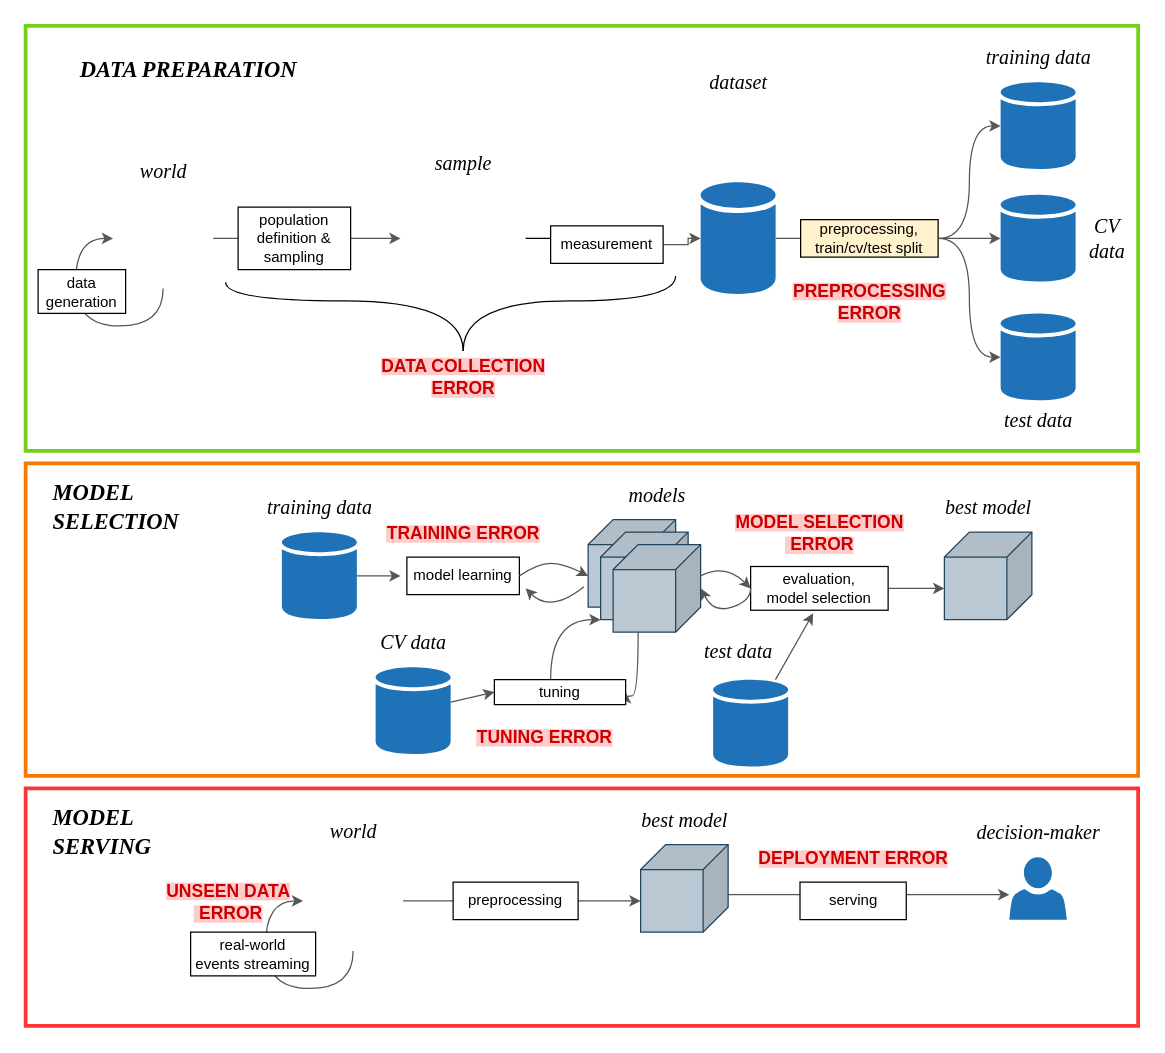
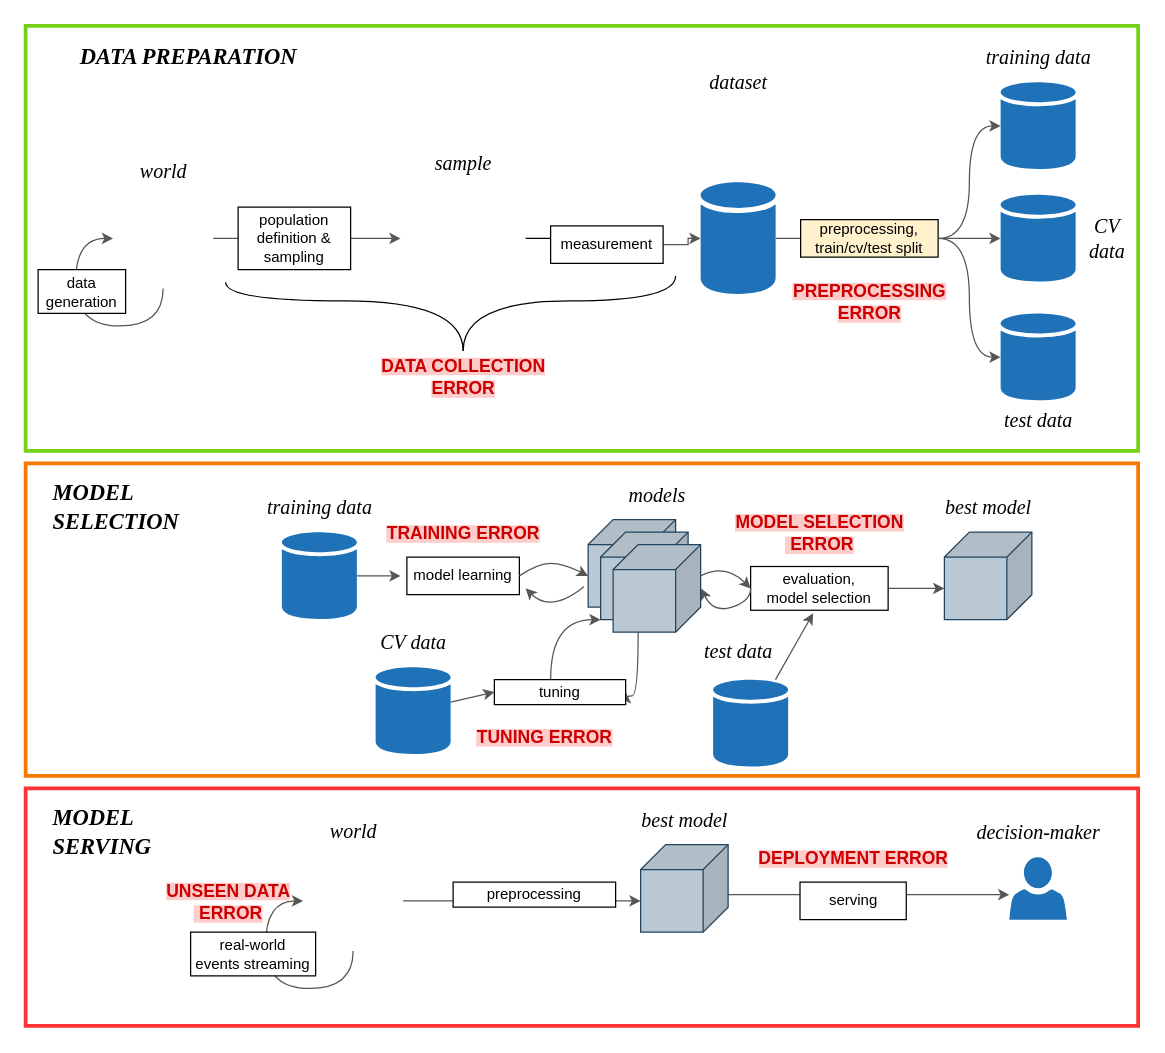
(188, 69) -> (188, 57)
(516, 901) -> (534, 894)
